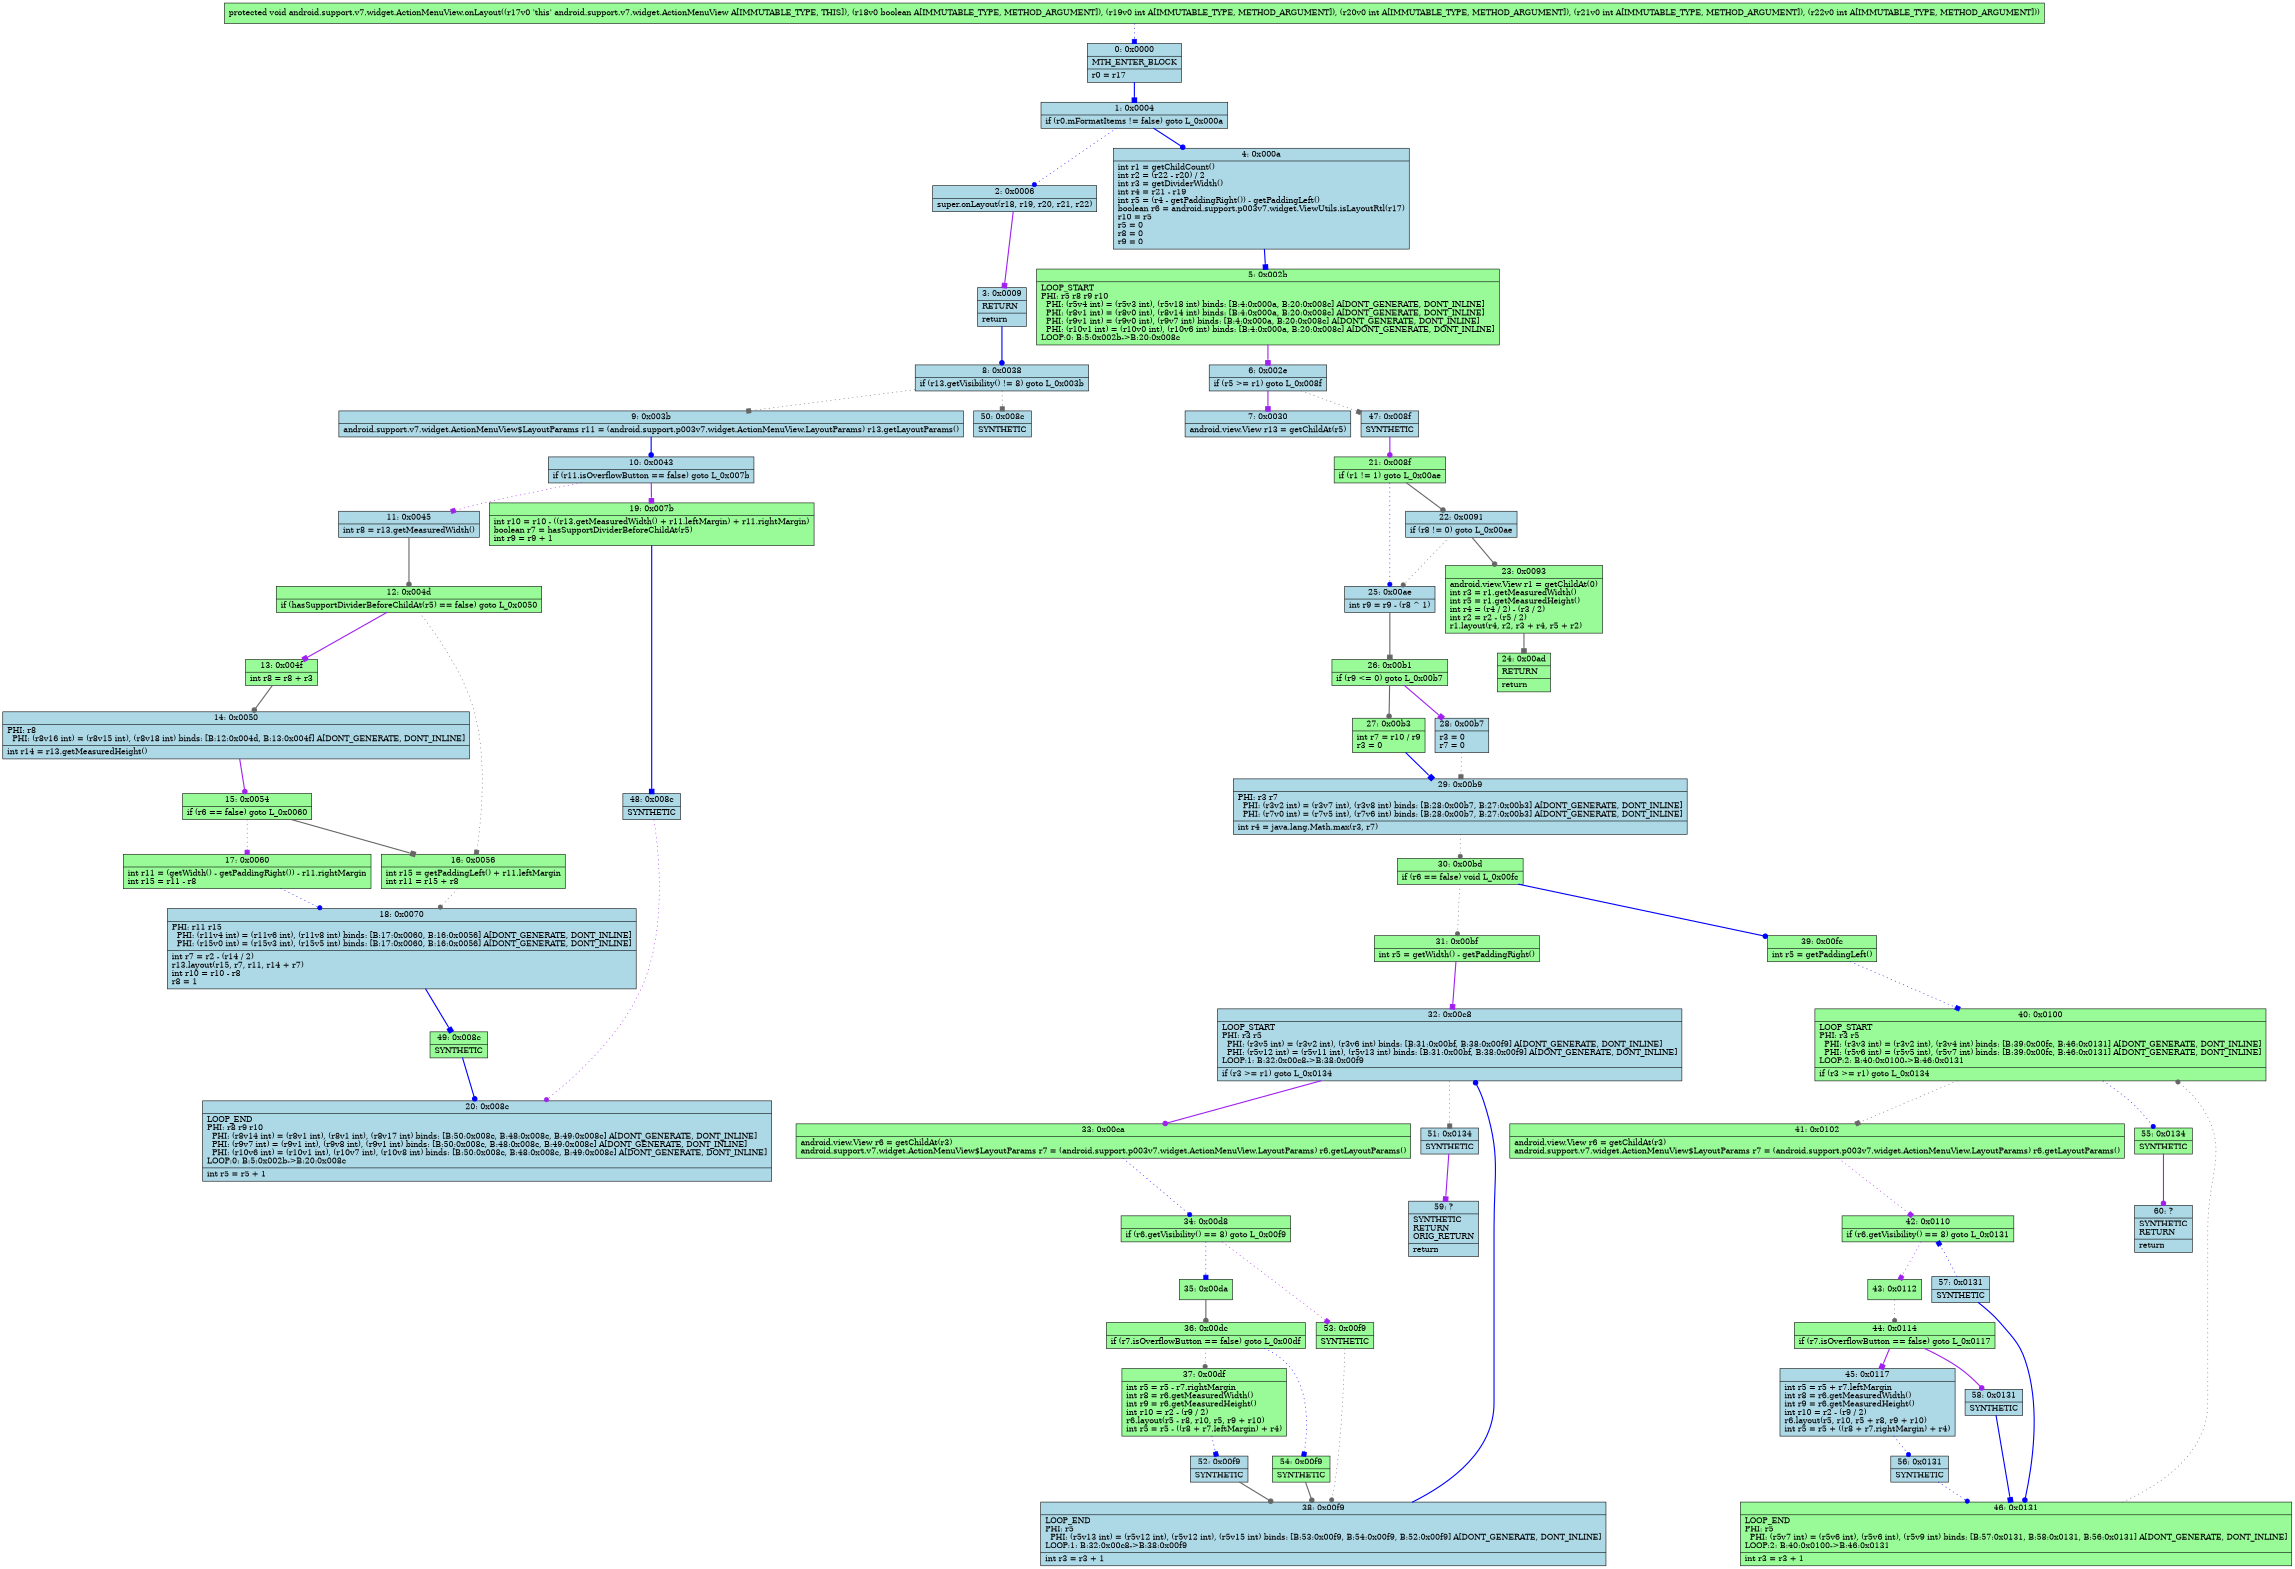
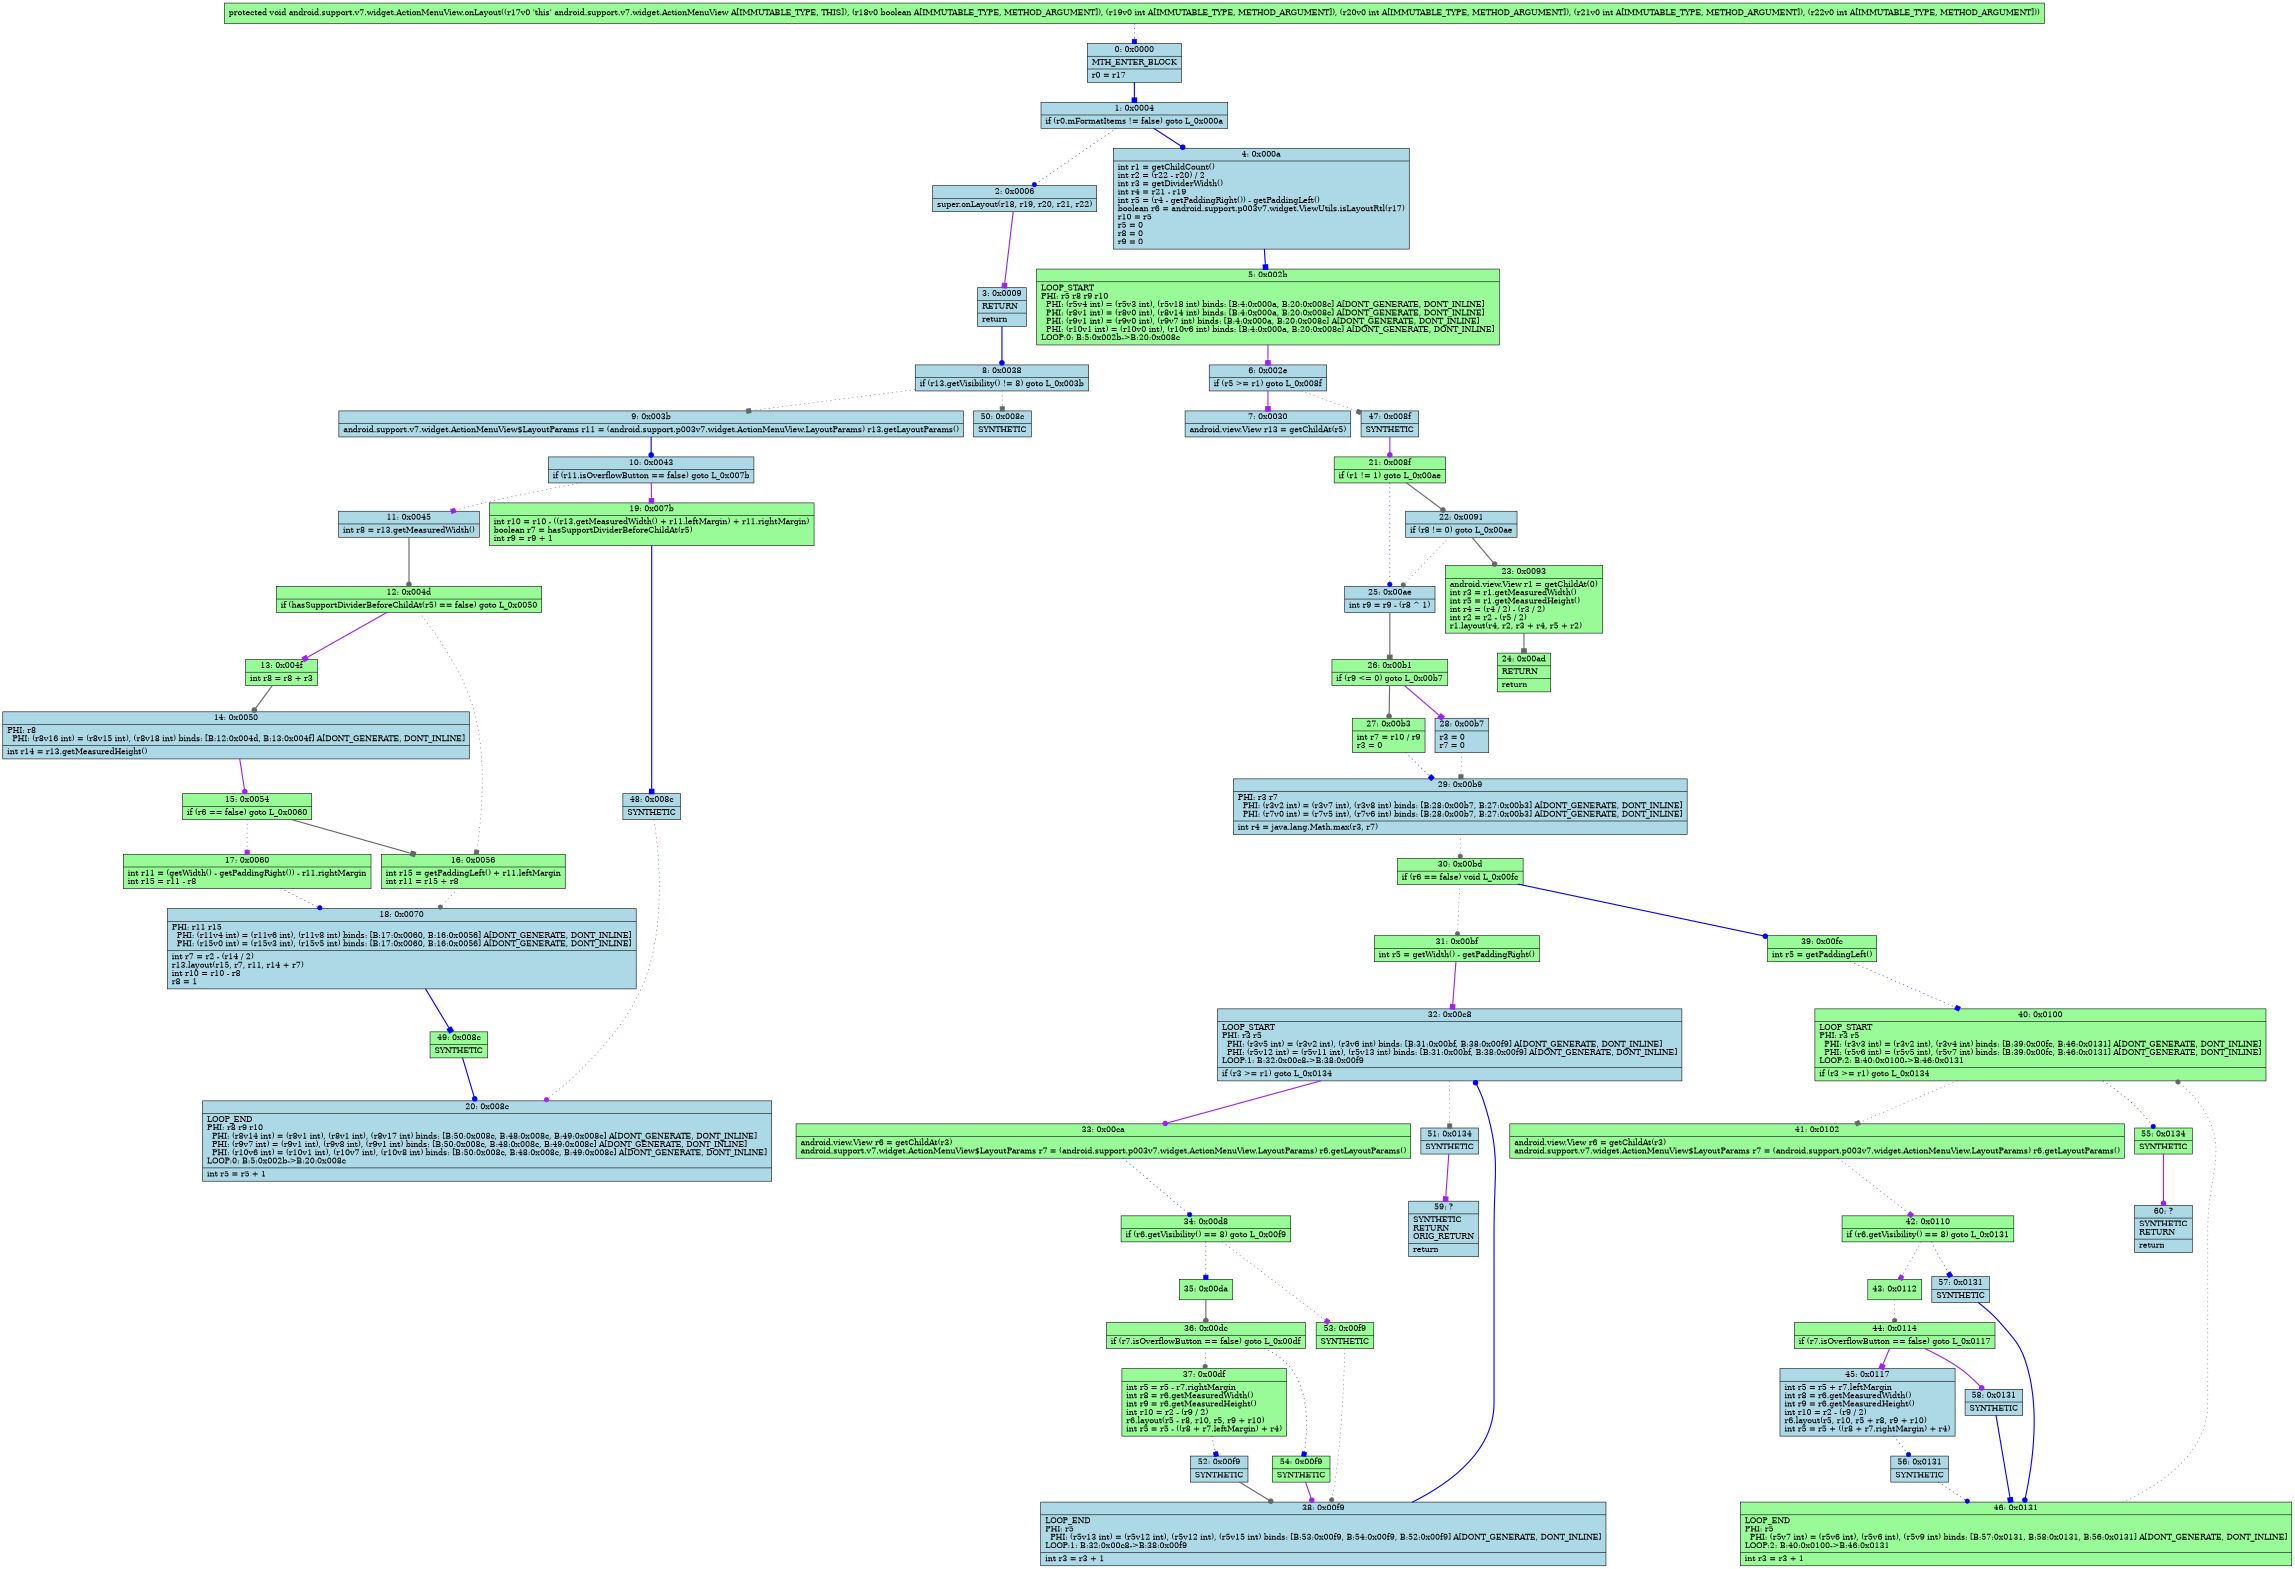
(1417, 764) -> (1417, 764)
(1949, 1261) -> (1939, 1257)
(1308, 1490) -> (1308, 1490)
